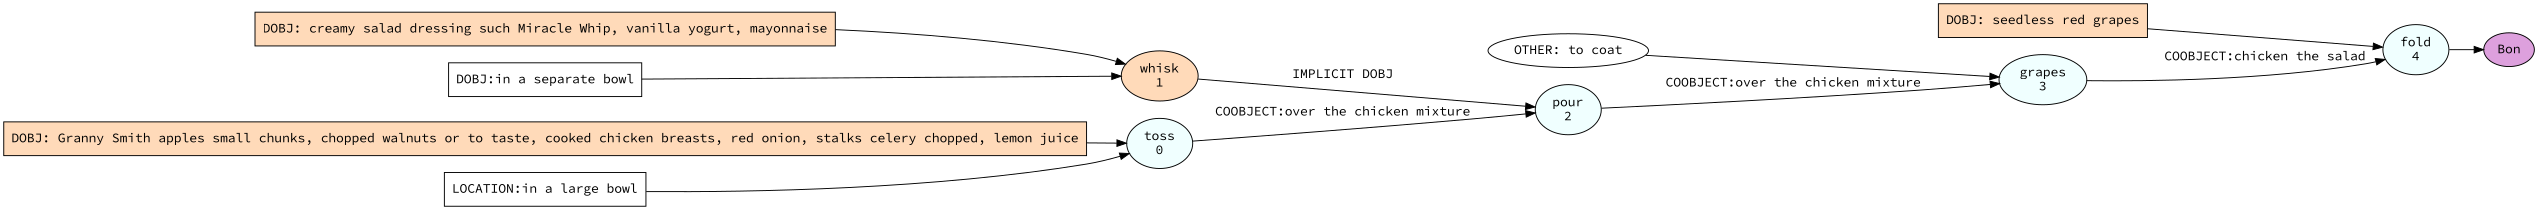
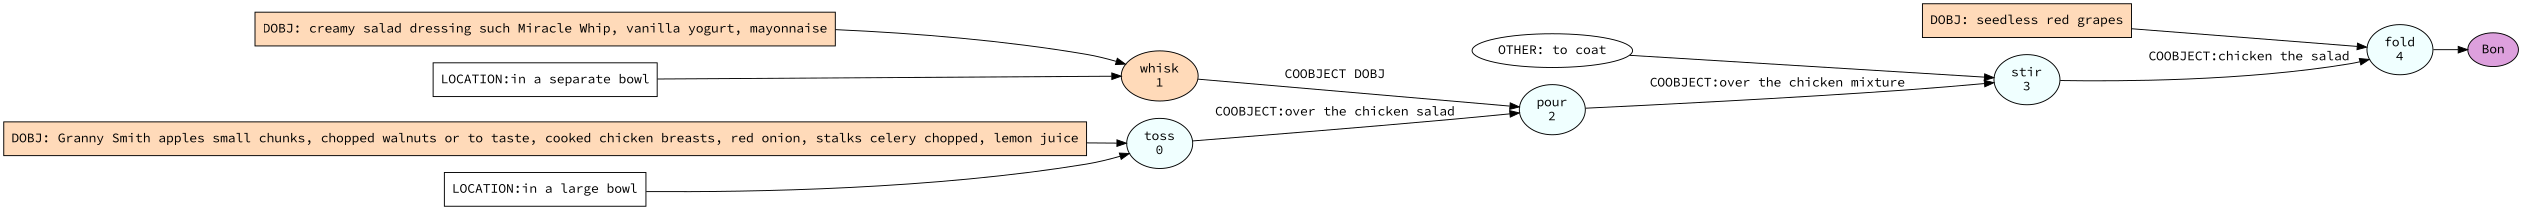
(1343, 75) -> (1335, 75)
(545, 80) -> (545, 80)
(2043, 80) -> (2027, 80)
(1343, 112) -> (1335, 112)
